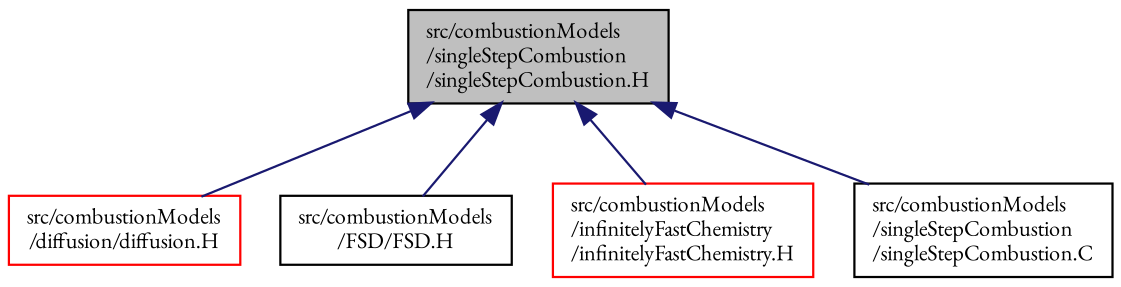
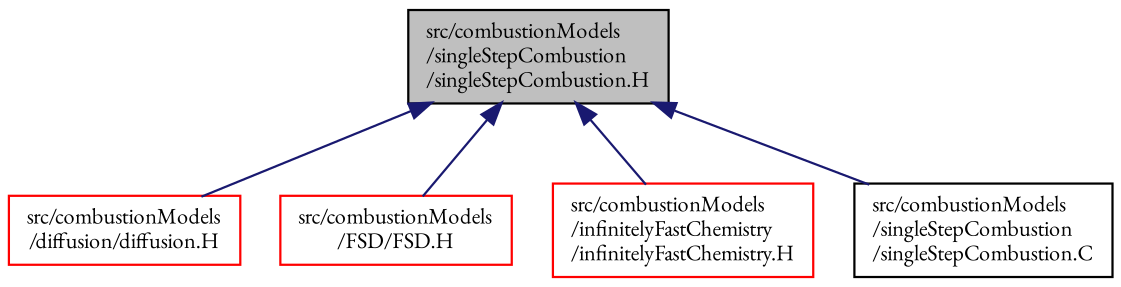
(396, 230) -> (396, 230)
